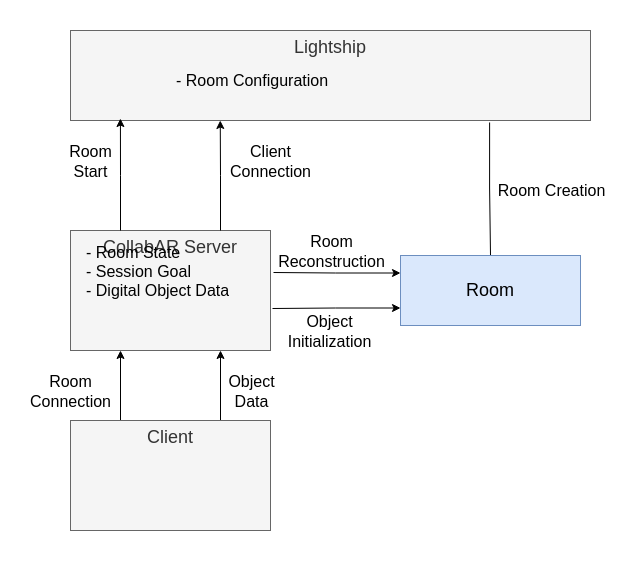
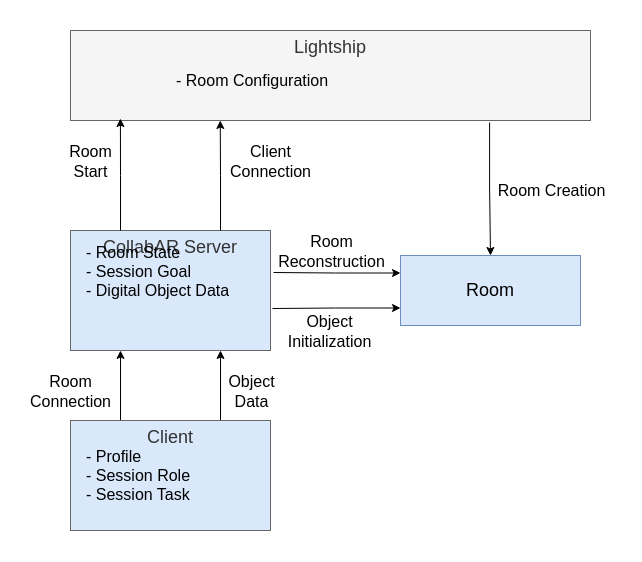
(490, 250) -> (490, 247)
(171, 291) -> (171, 291)
none -> (151, 476)
(171, 476) -> (171, 476)
